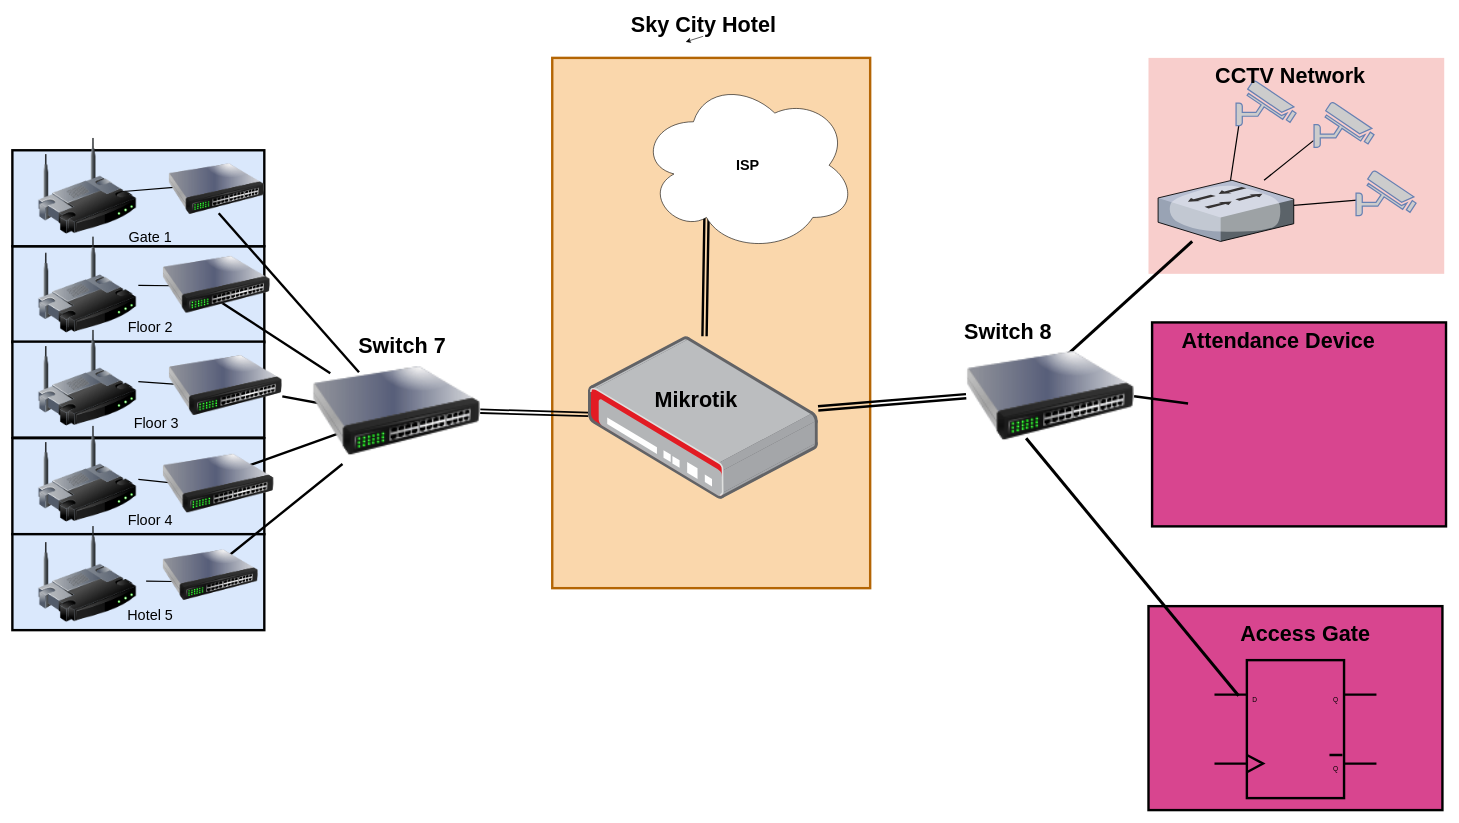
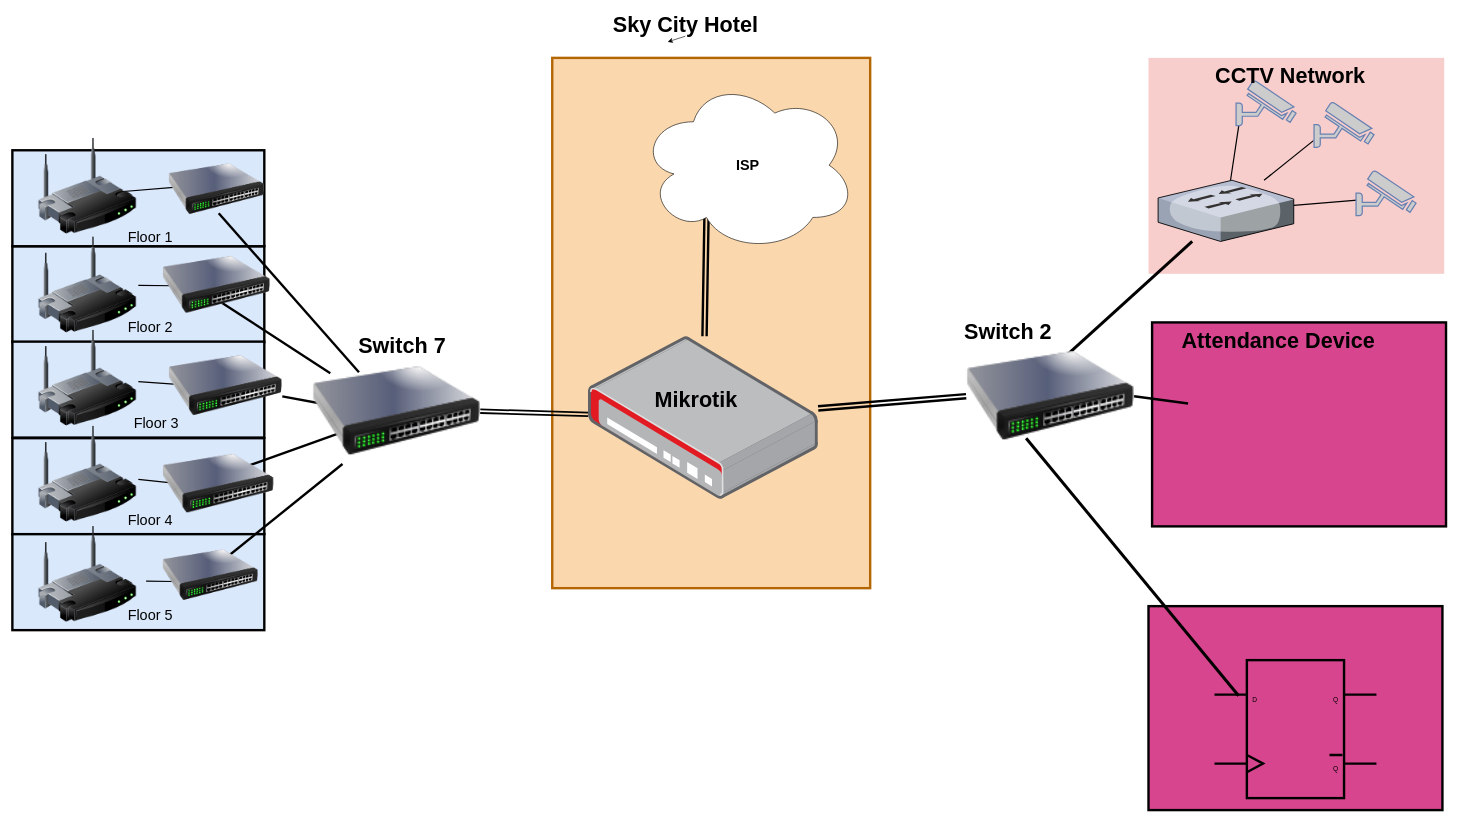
(703, 24) -> (685, 24)
(150, 237) -> (150, 237)
(1008, 332) -> (1008, 332)
(150, 615) -> (150, 615)
(1305, 633) -> none
